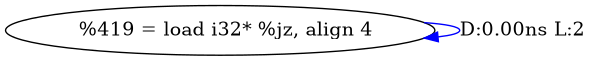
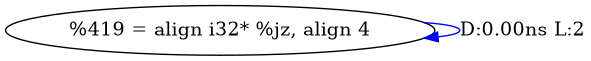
(220, 30) -> (220, 30)
